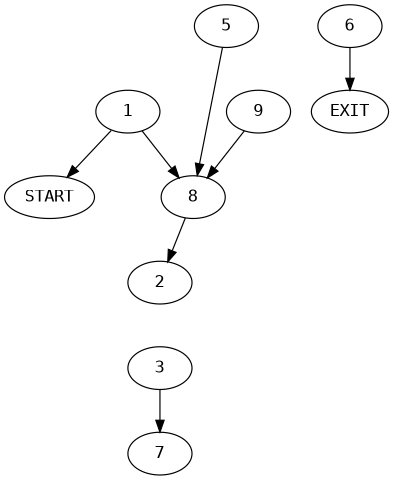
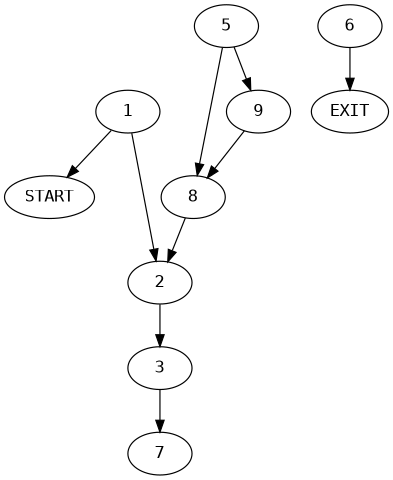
none -> (240, 63)
(157, 150) -> (143, 191)
none -> (160, 320)
